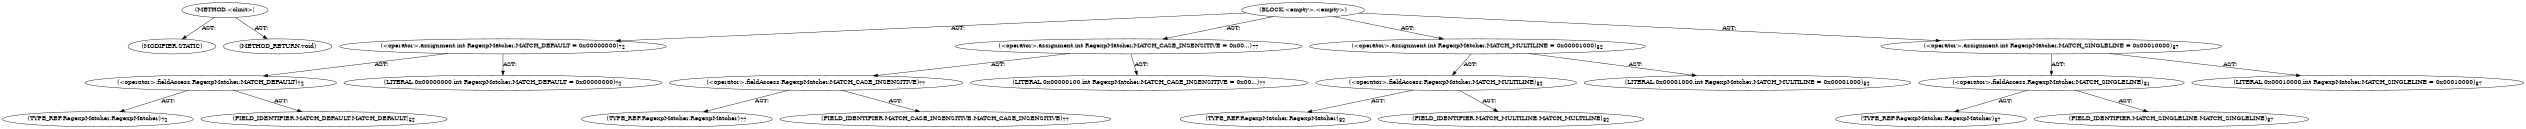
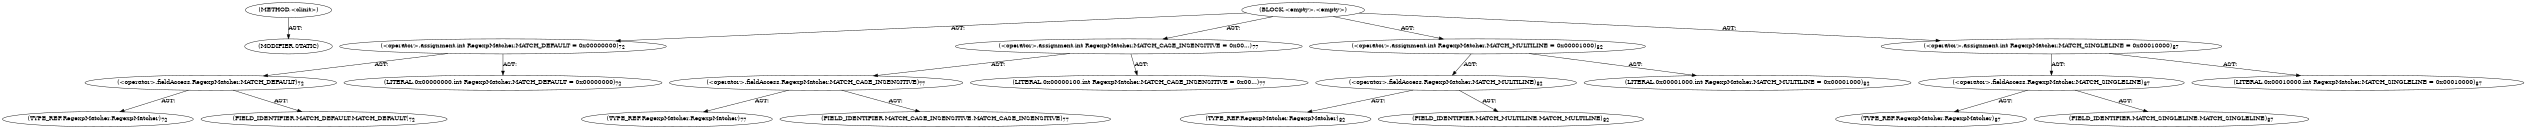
(278, 46) -> none
(2147, 82) -> (2147, 82)
(412, 119) -> (412, 119)
